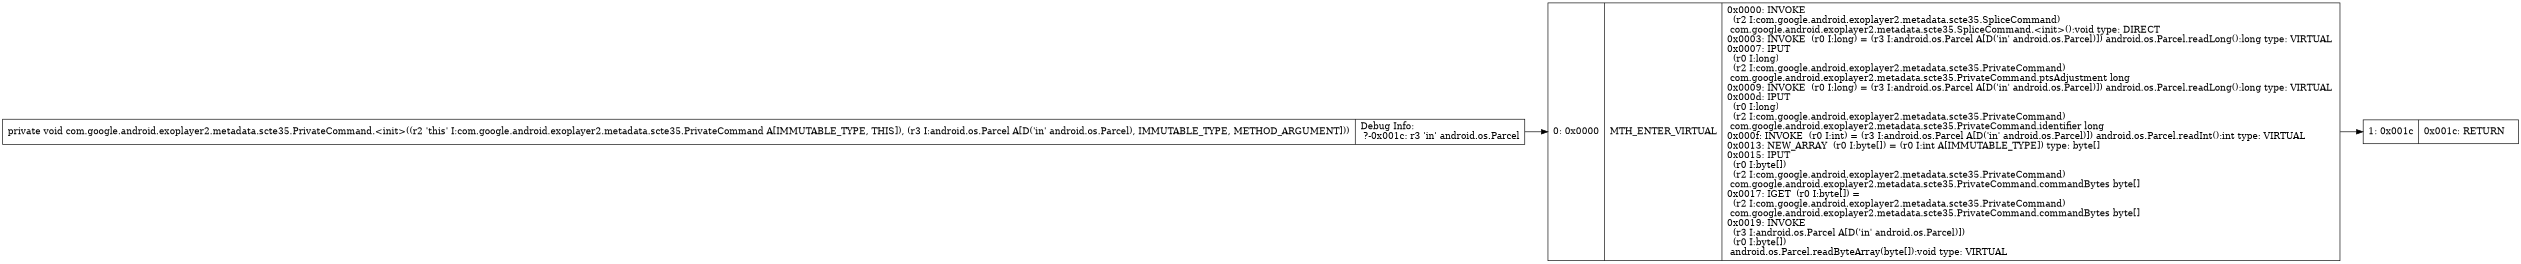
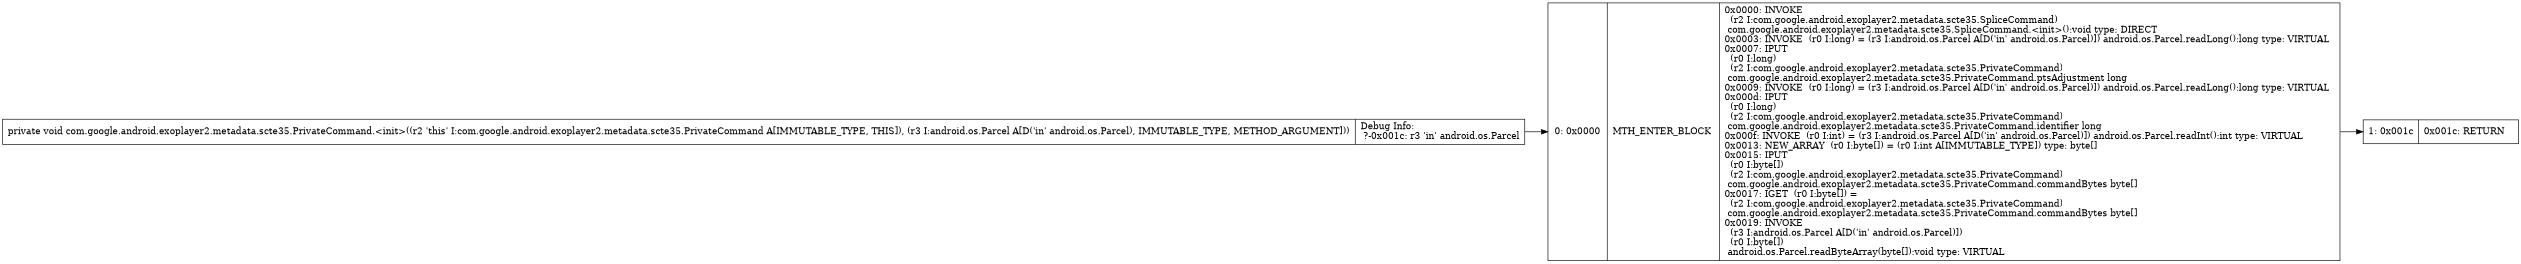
(1663, 131) -> (1662, 131)
